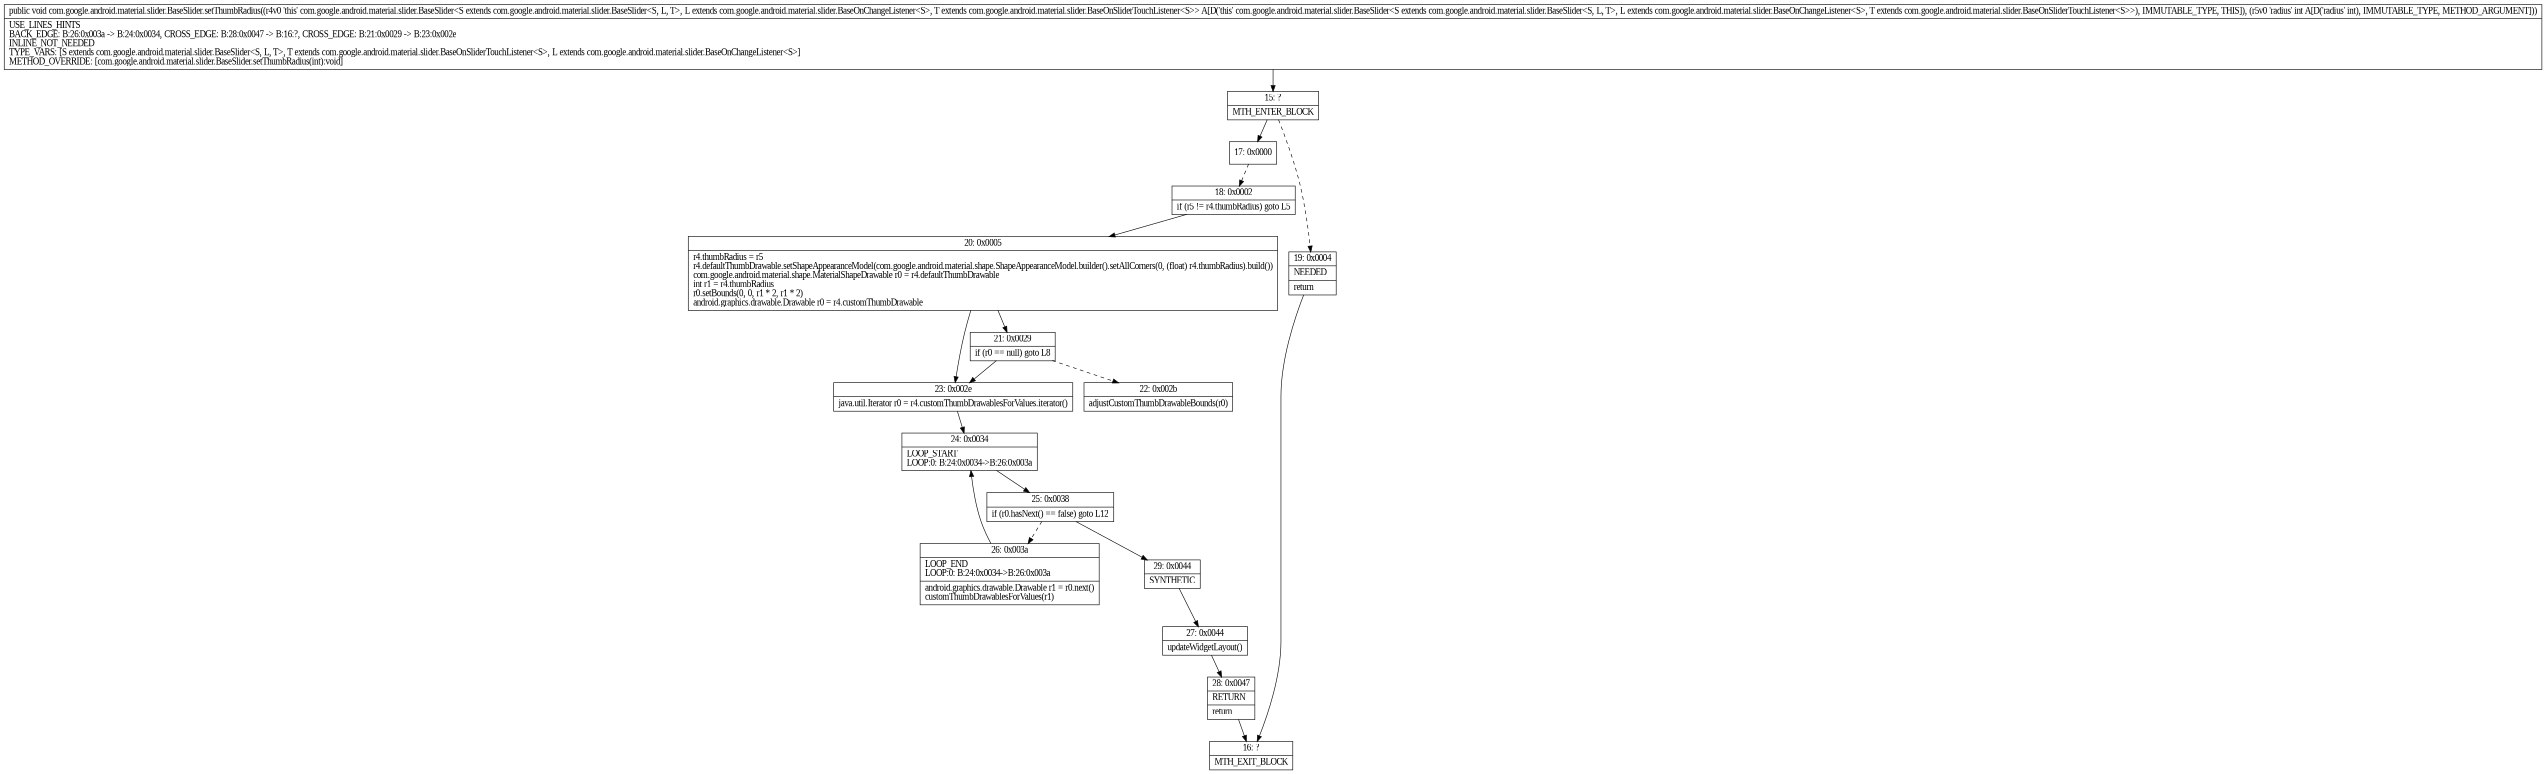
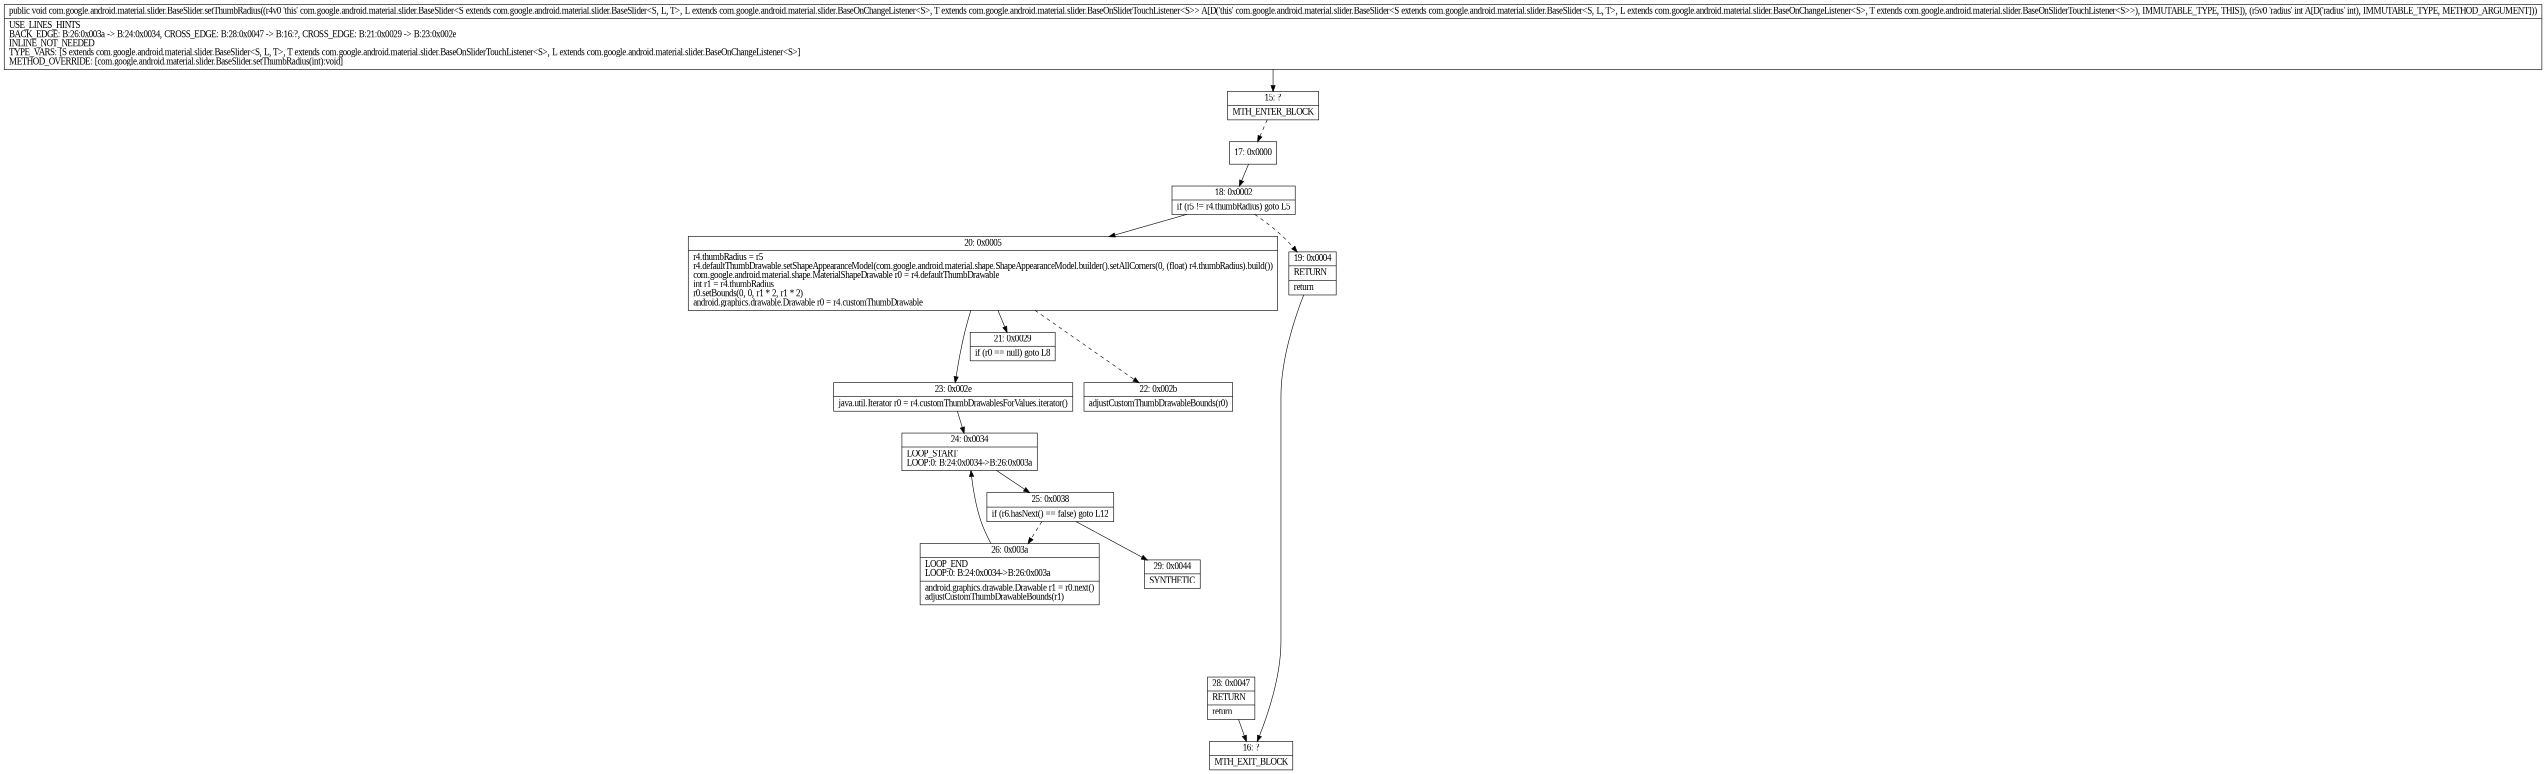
(1264, 128) -> (1264, 128)
(1245, 172) -> (1245, 172)
(1299, 182) -> (1275, 230)
(1310, 273) -> (1310, 273)
(985, 370) -> none
(1083, 371) -> (1084, 345)
(1050, 514) -> (1050, 514)
(990, 597) -> (994, 597)
(1205, 641) -> none
